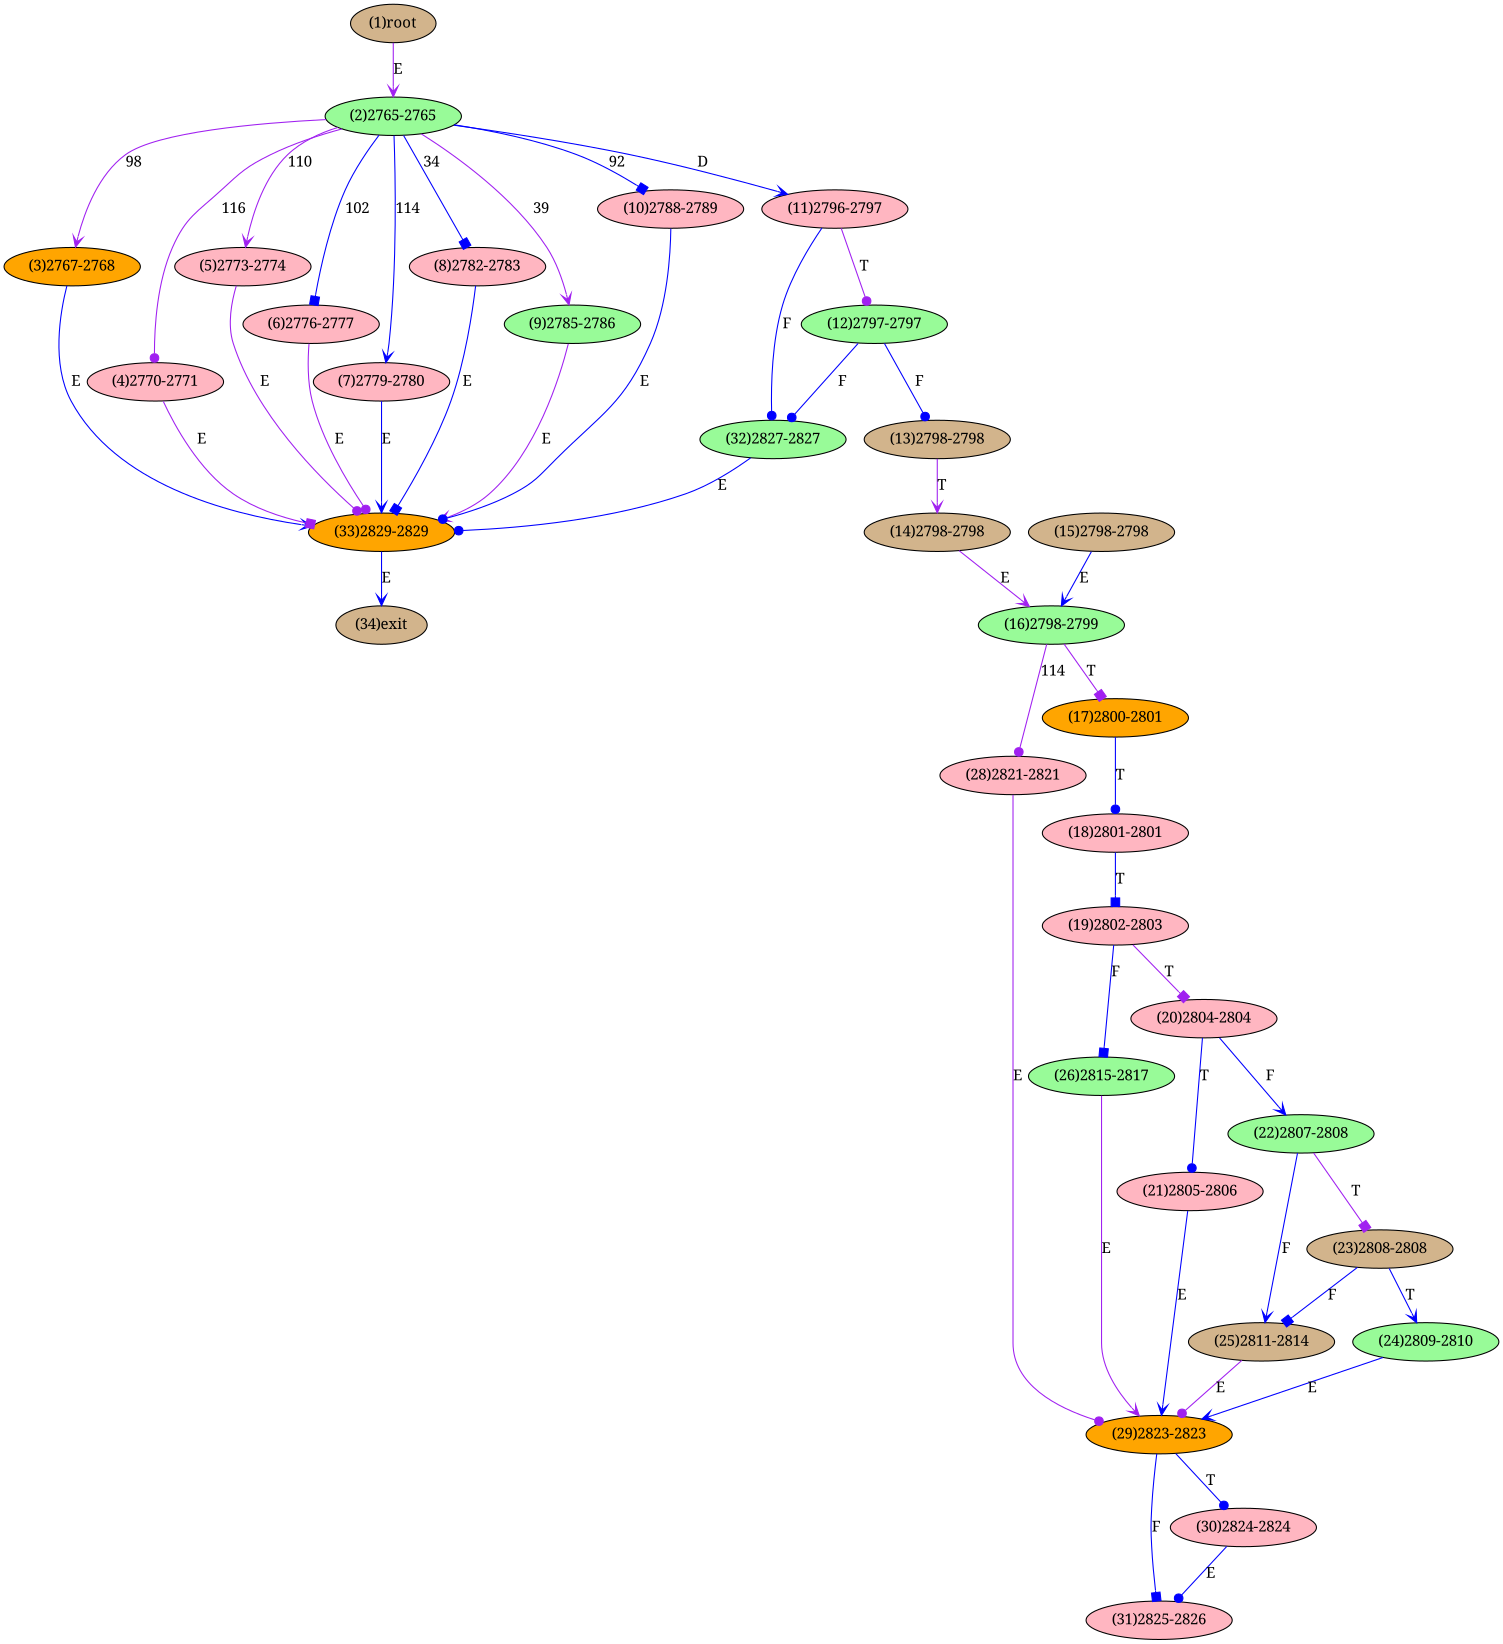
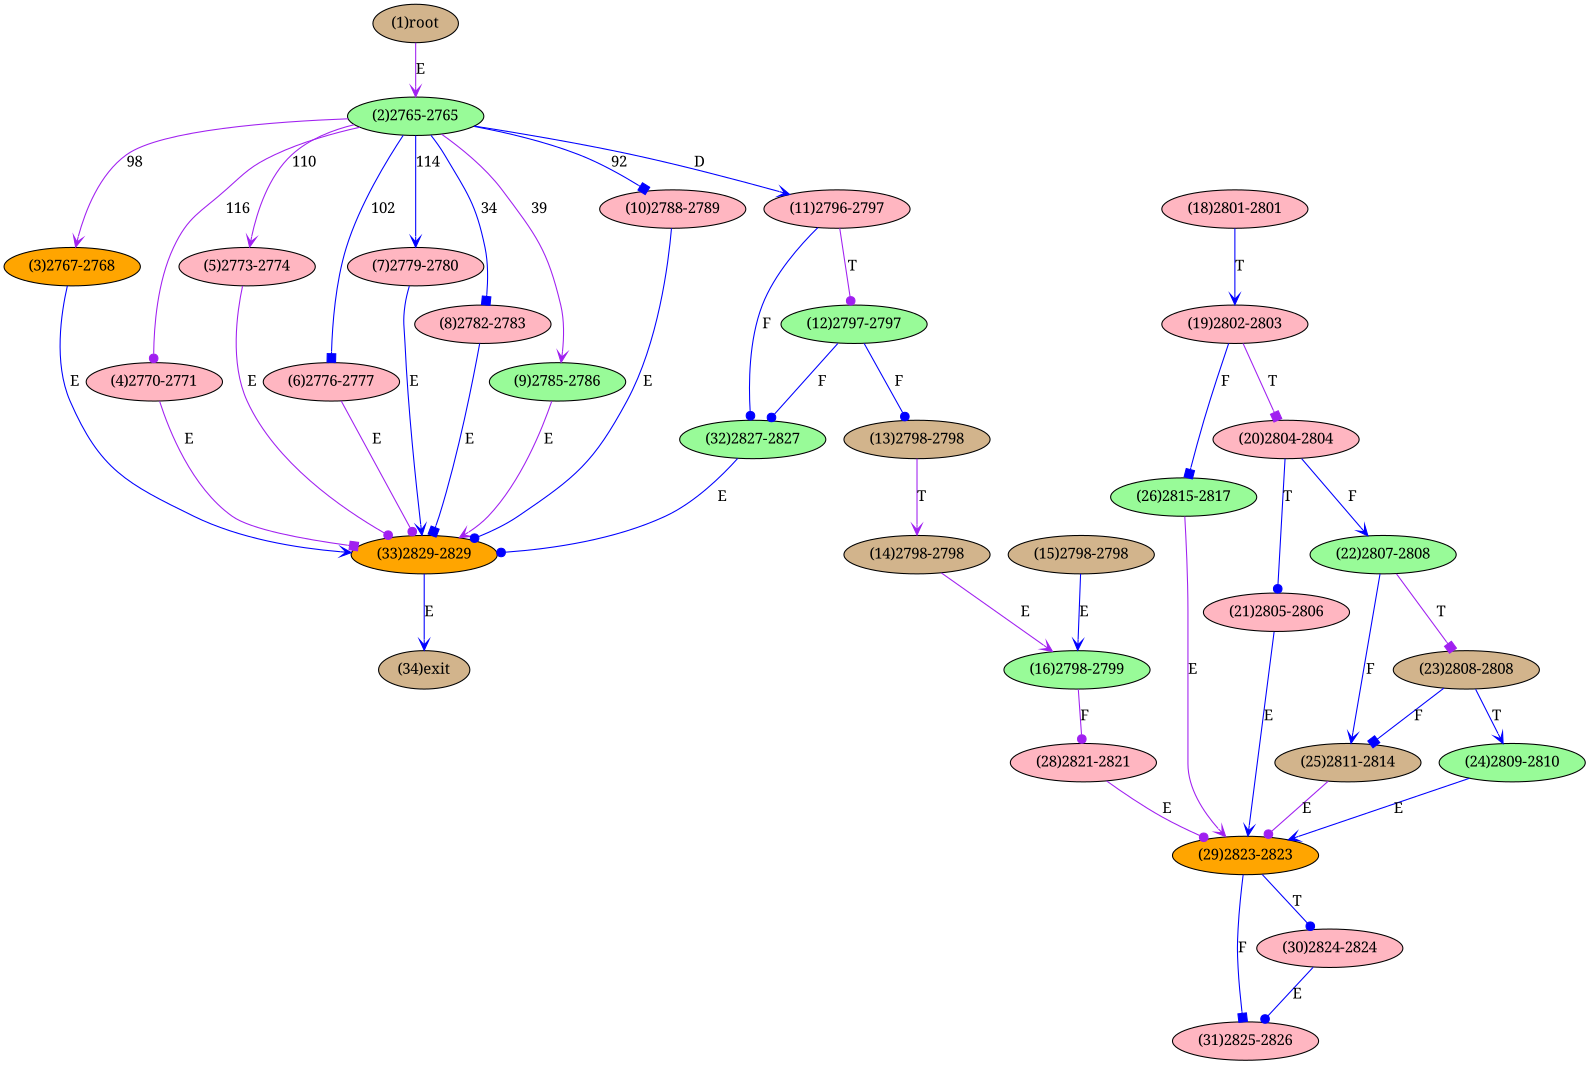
(1053, 671) -> (1085, 716)
(1115, 718) -> none
(1115, 874) -> (1235, 261)
